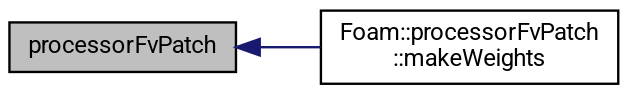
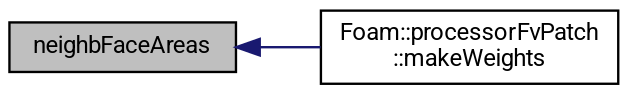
(123, 47) -> (123, 47)
